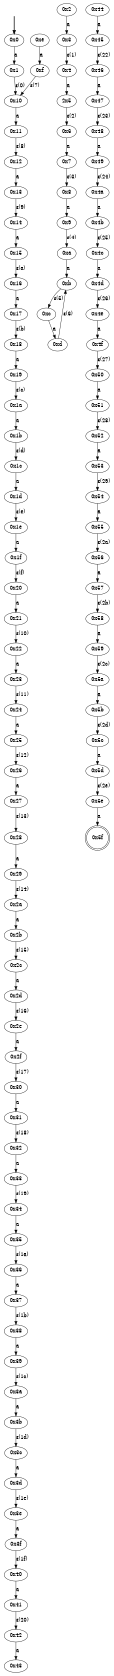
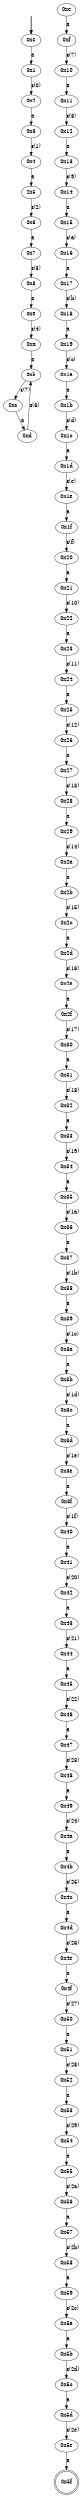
(15, 84) -> (31, 84)
(59, 299) -> (25, 390)
none -> (66, 1637)
